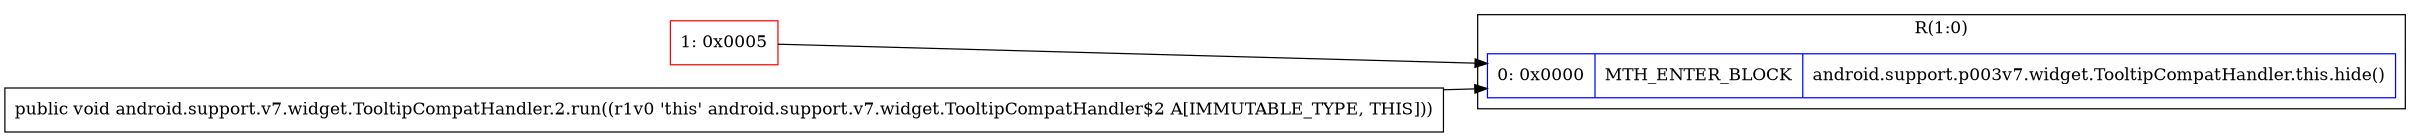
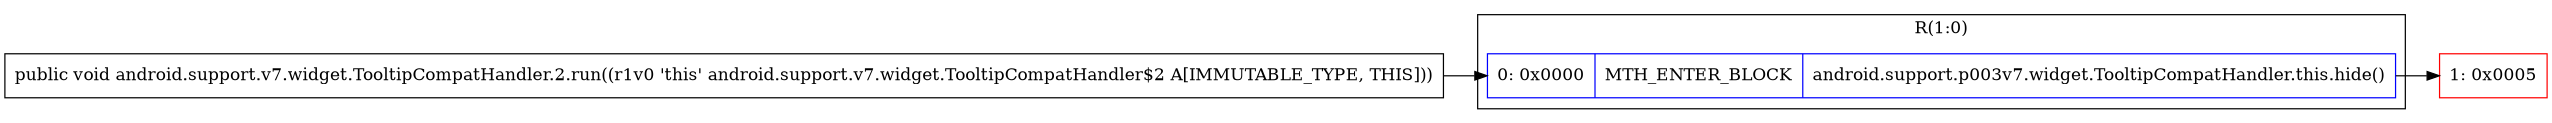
(1126, 54) -> (2413, 76)
